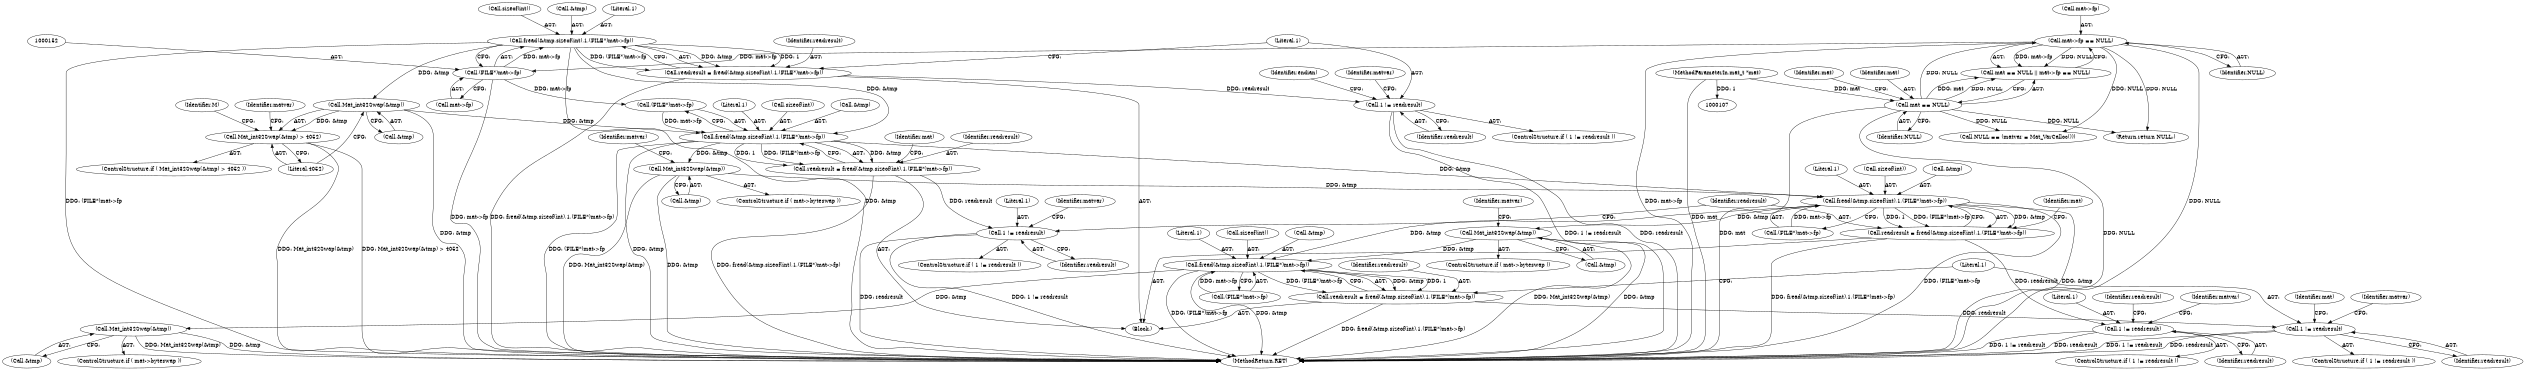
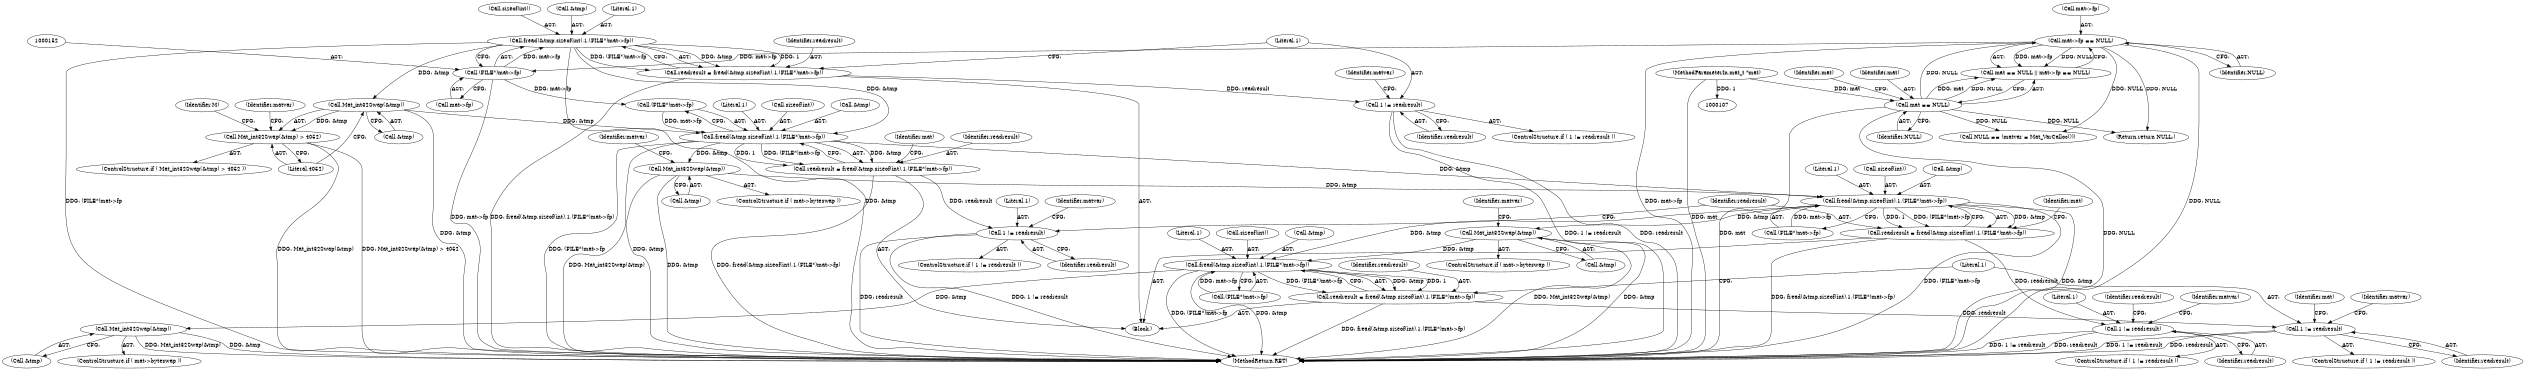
(1294, 73) -> none
